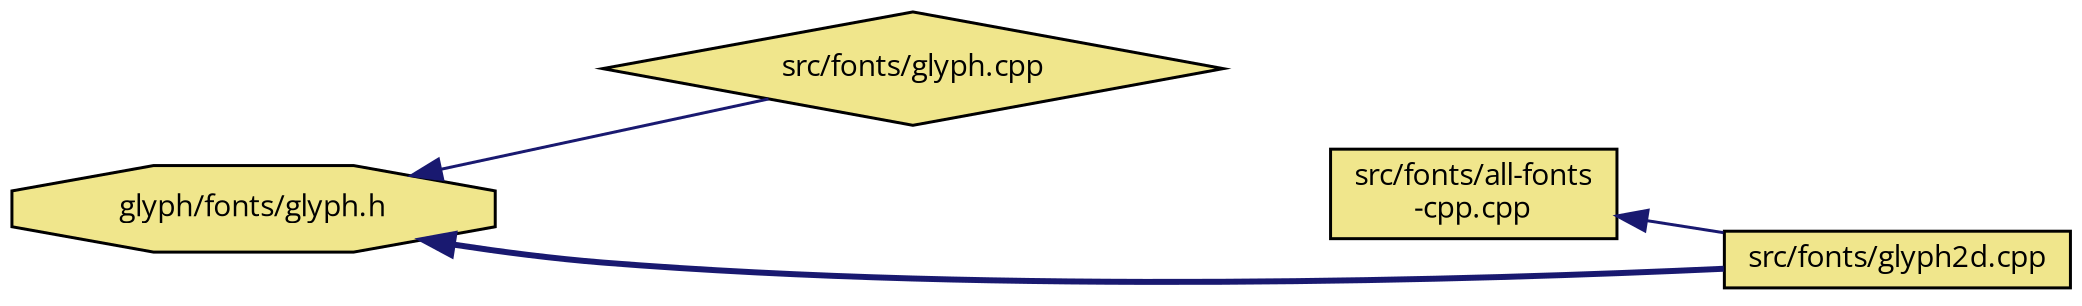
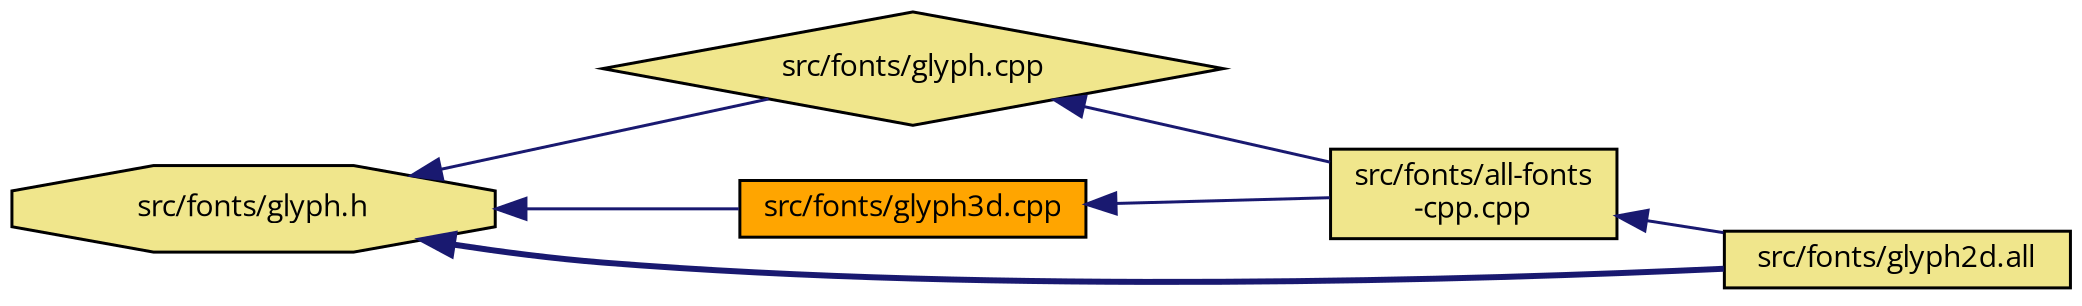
none -> (1207, 134)
(254, 209) -> (254, 209)
none -> (913, 209)
(1897, 260) -> (1897, 260)
